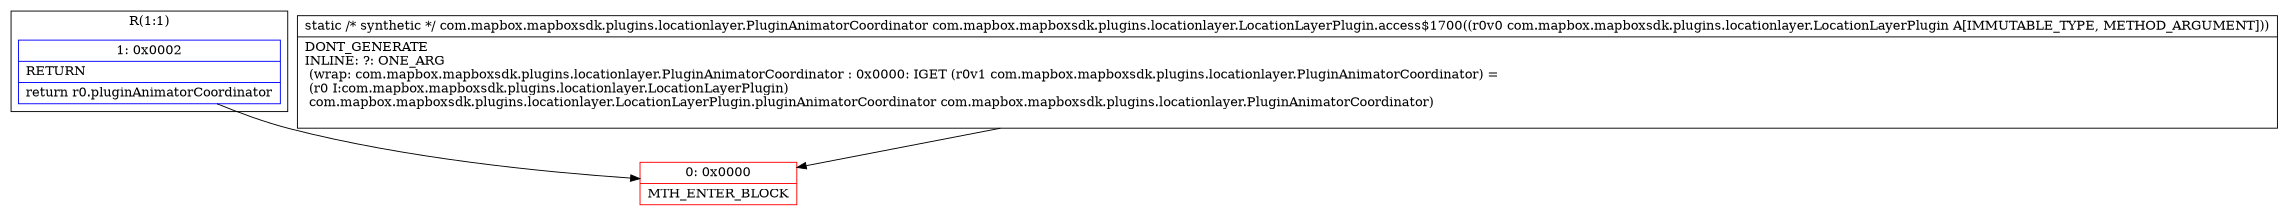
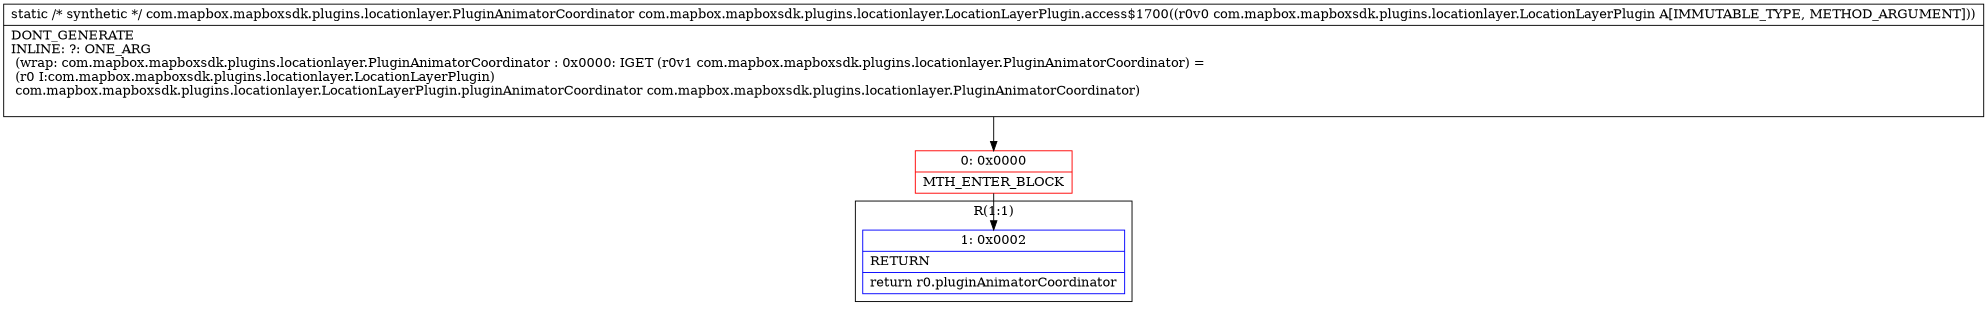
(421, 155) -> (994, 207)
